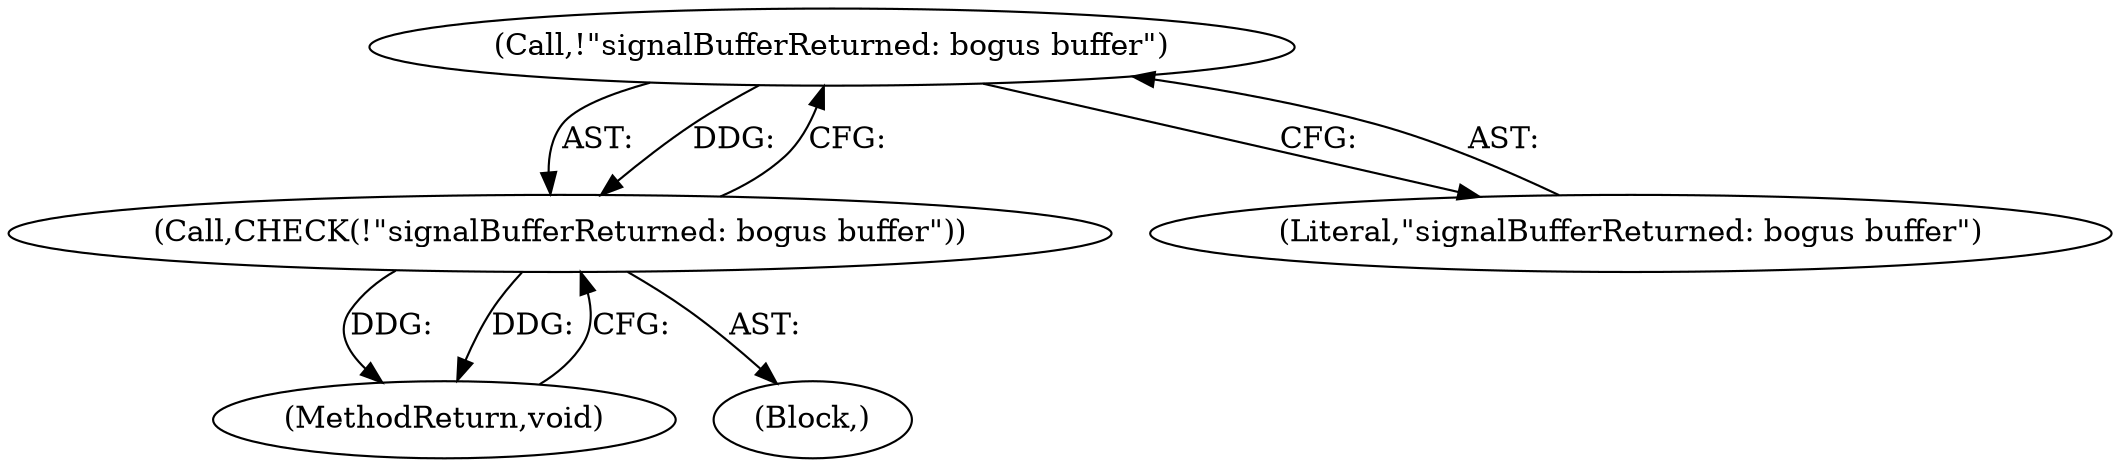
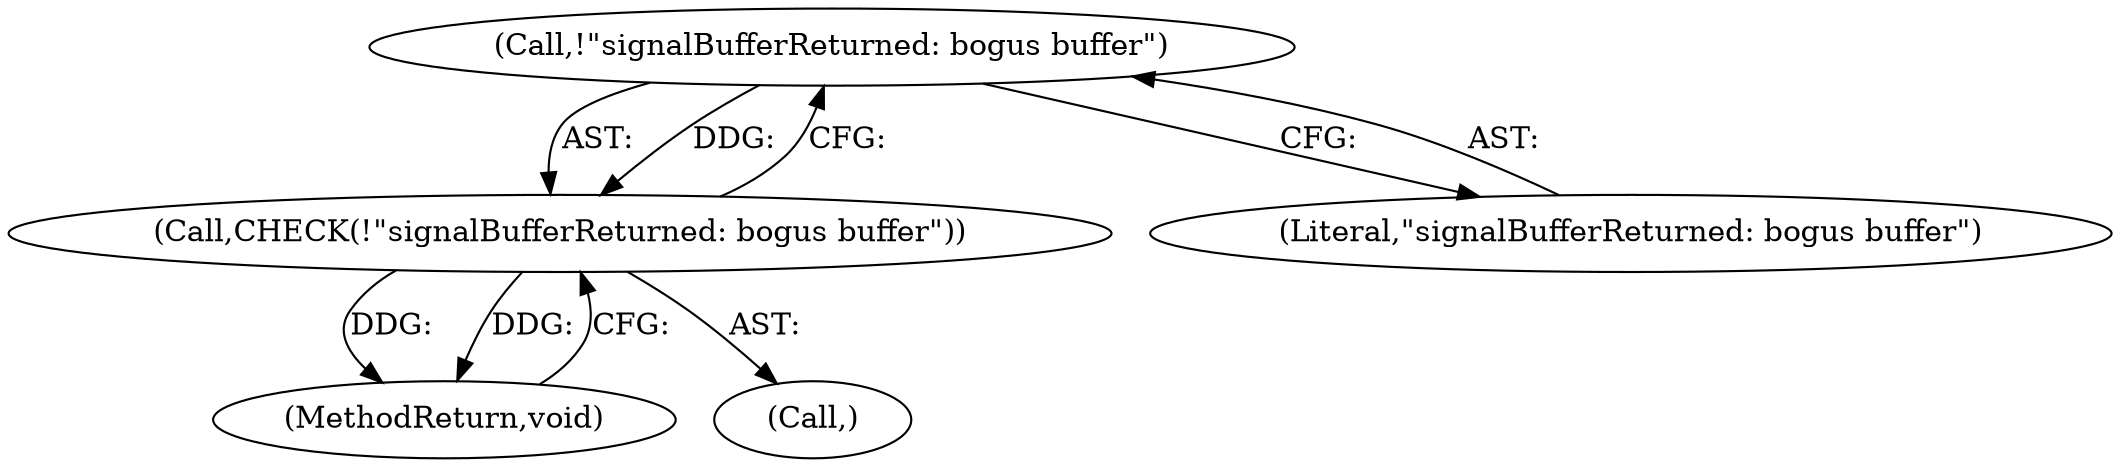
(813, 420) -> (813, 420)
